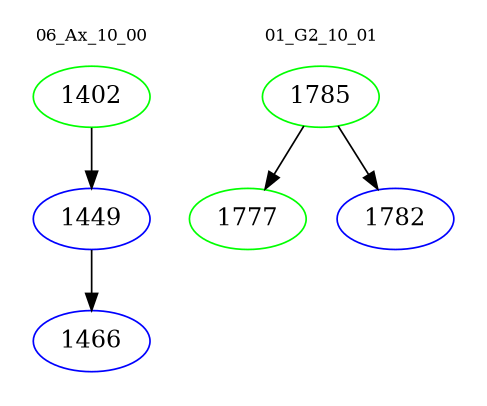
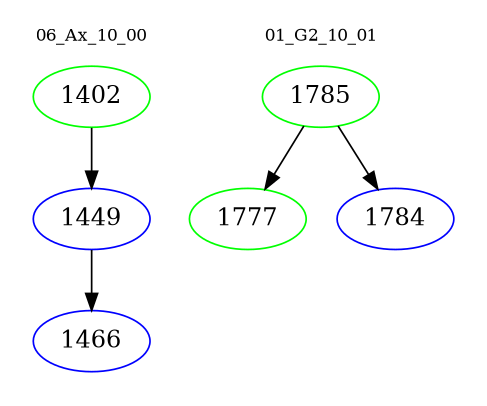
(395, 219) -> (395, 219)
